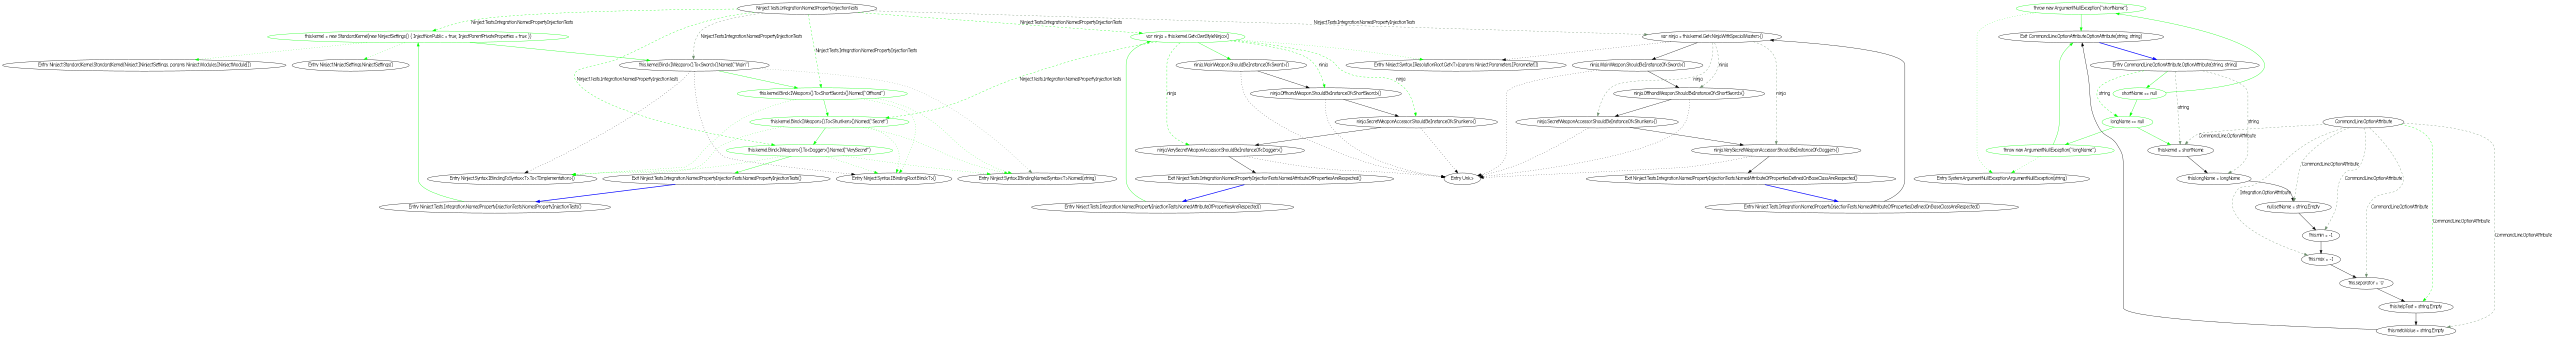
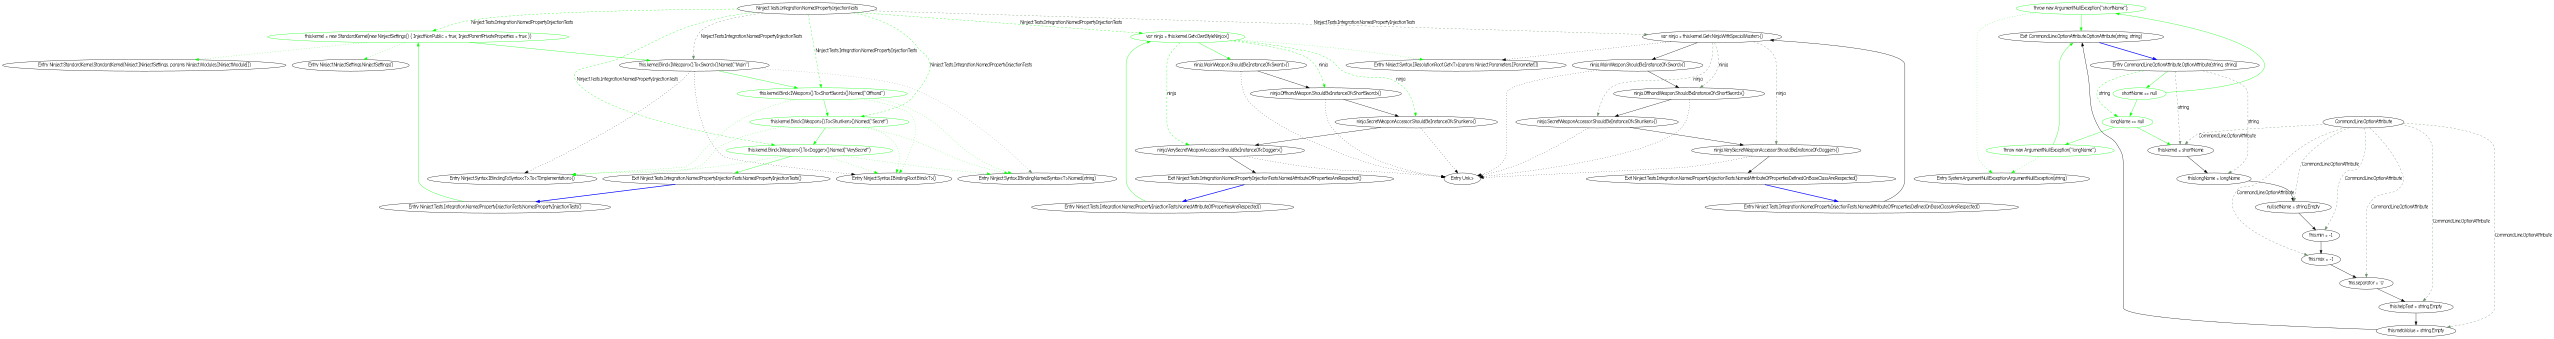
(1022, 76) -> (930, 62)
(2265, 193) -> (2265, 193)
(2433, 203) -> (2433, 203)
